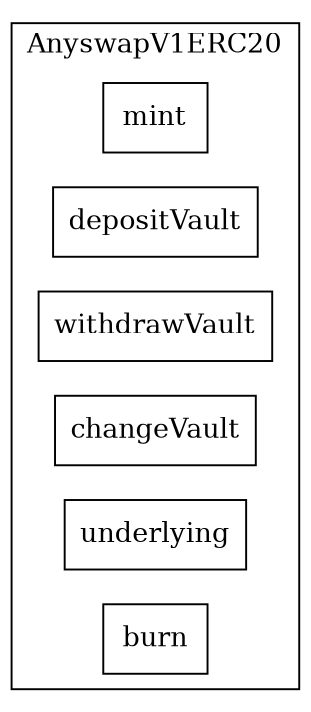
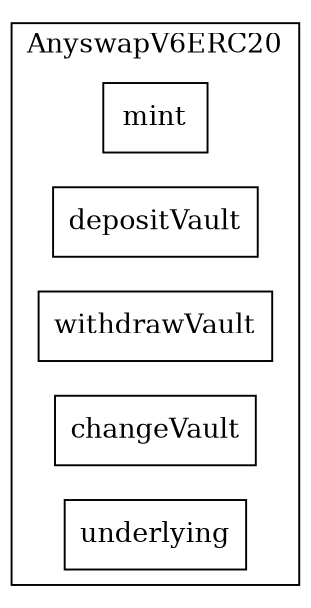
(155, 45) -> (155, 45)
(155, 639) -> none
